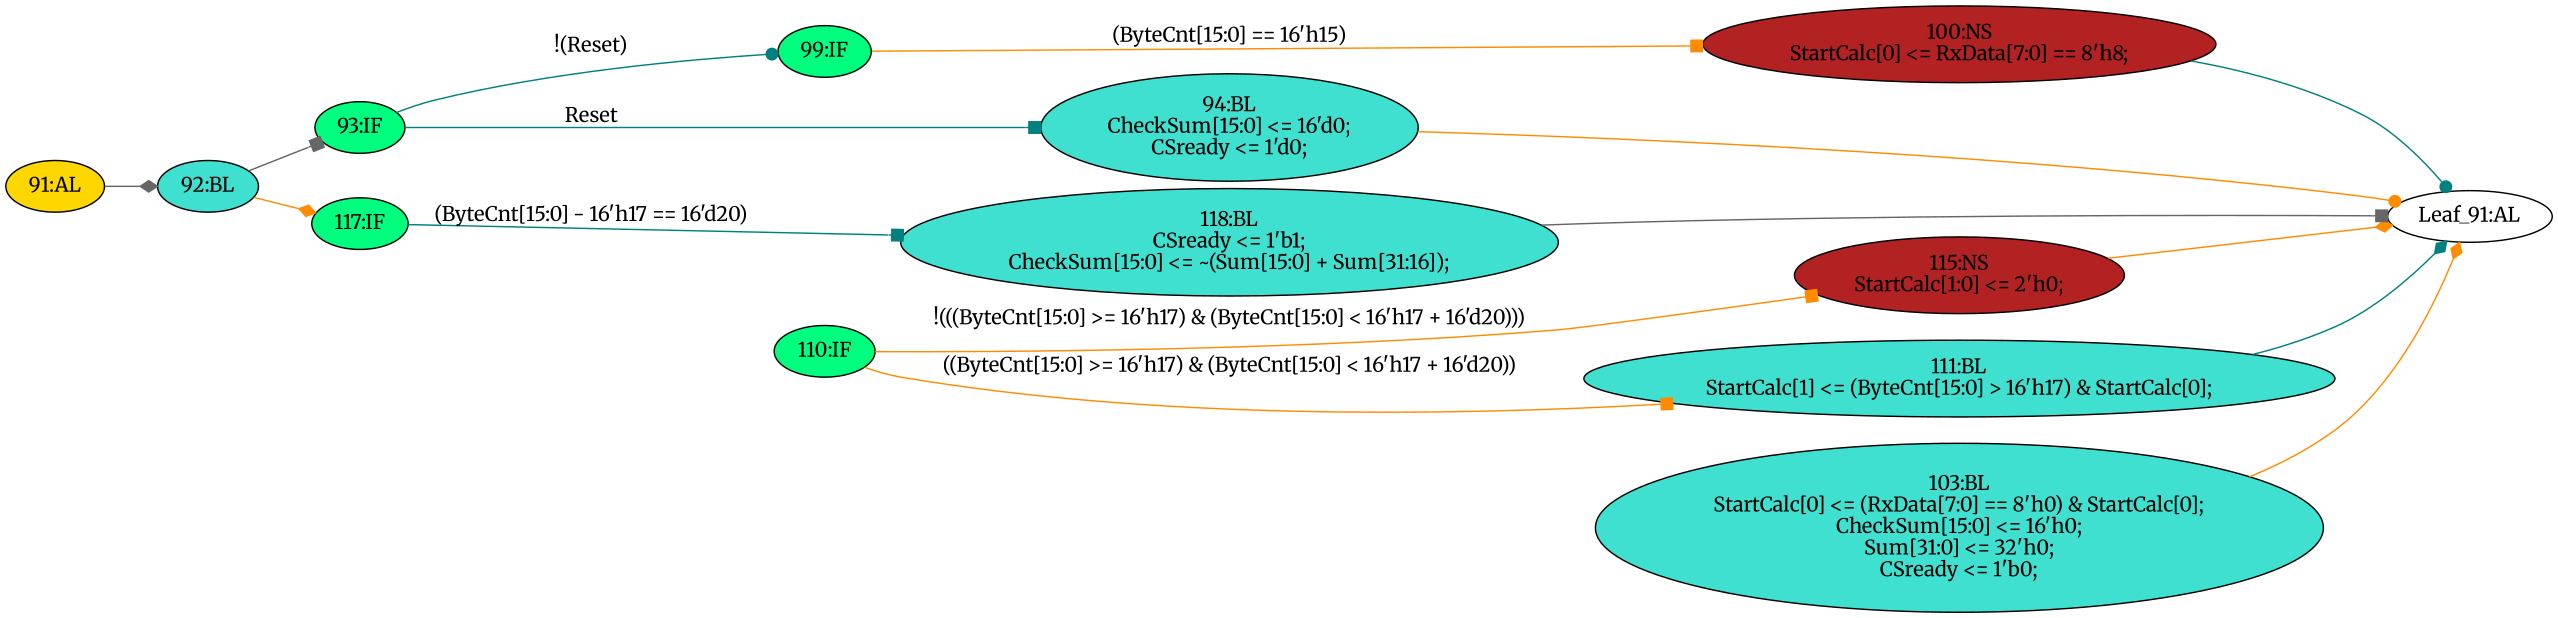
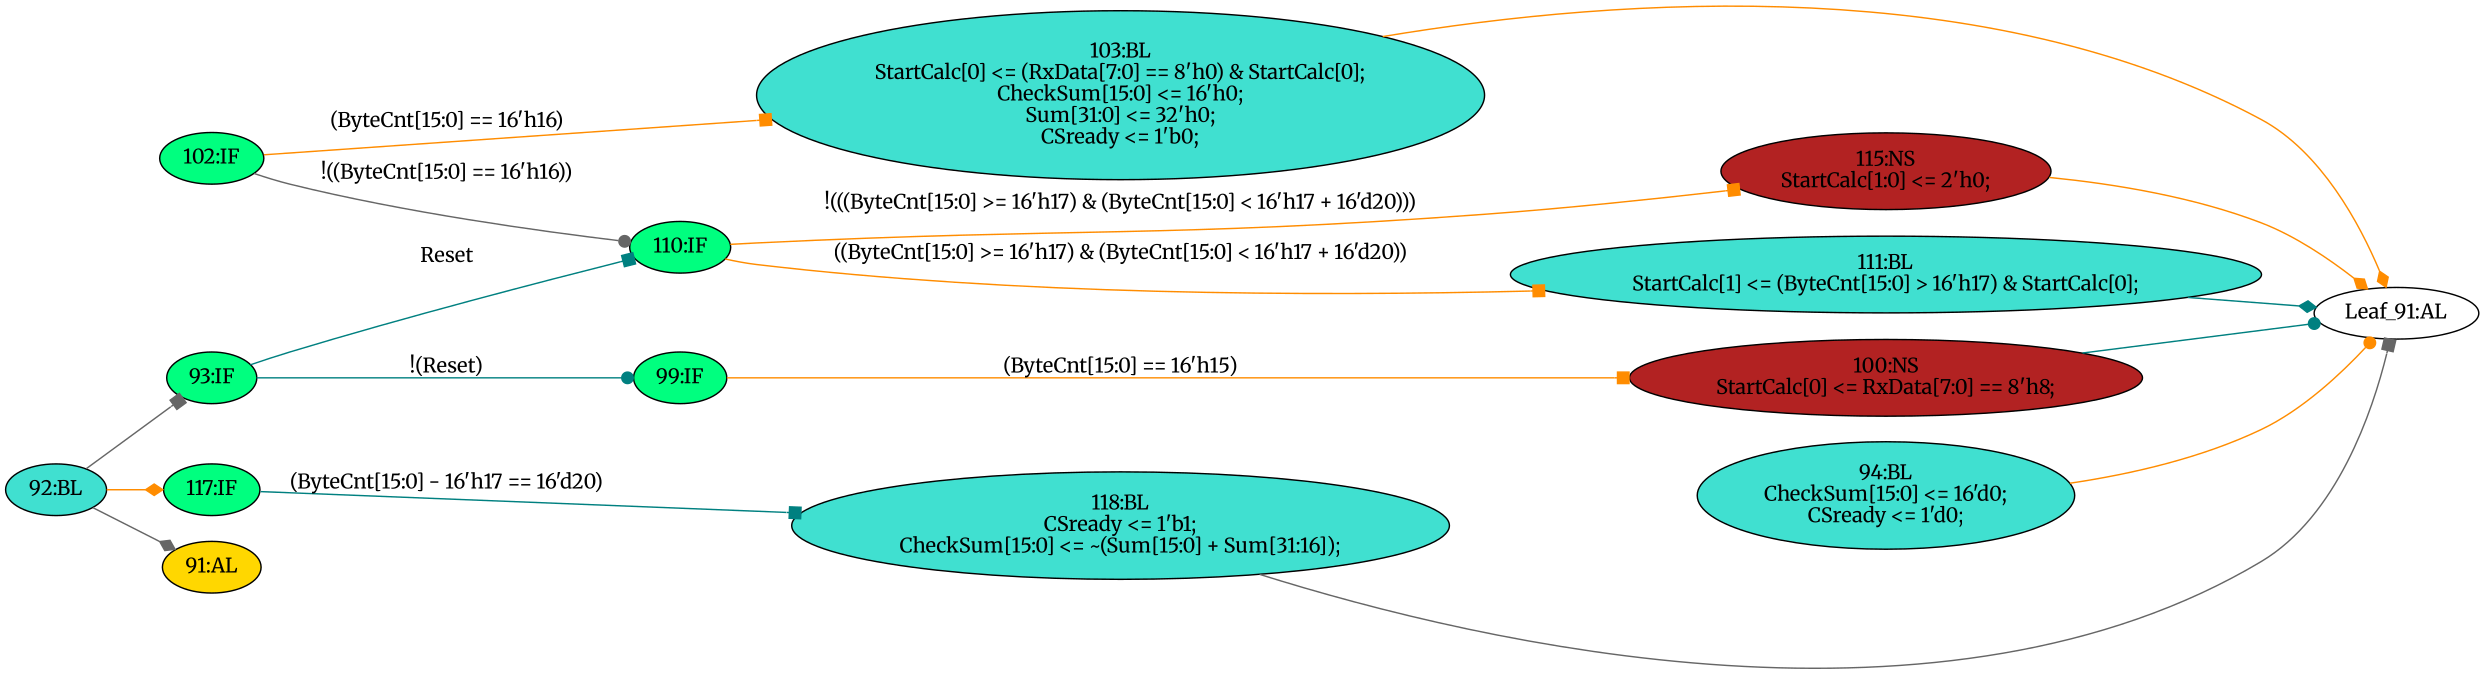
(715, 128) -> (435, 311)
none -> (212, 158)
(122, 186) -> (126, 525)
